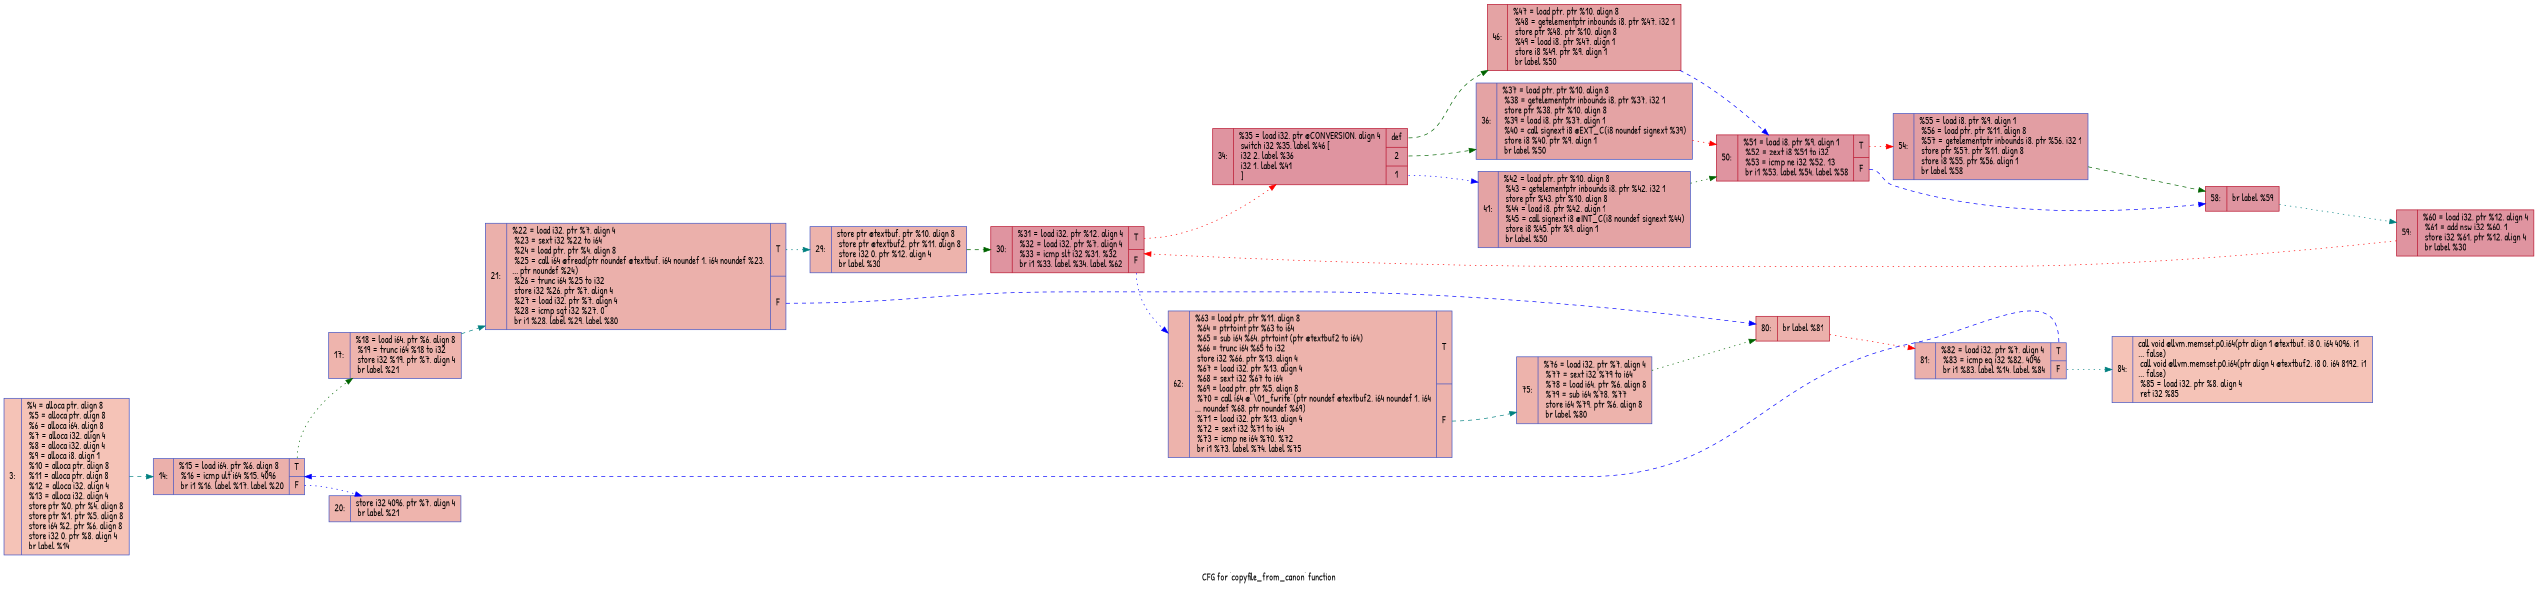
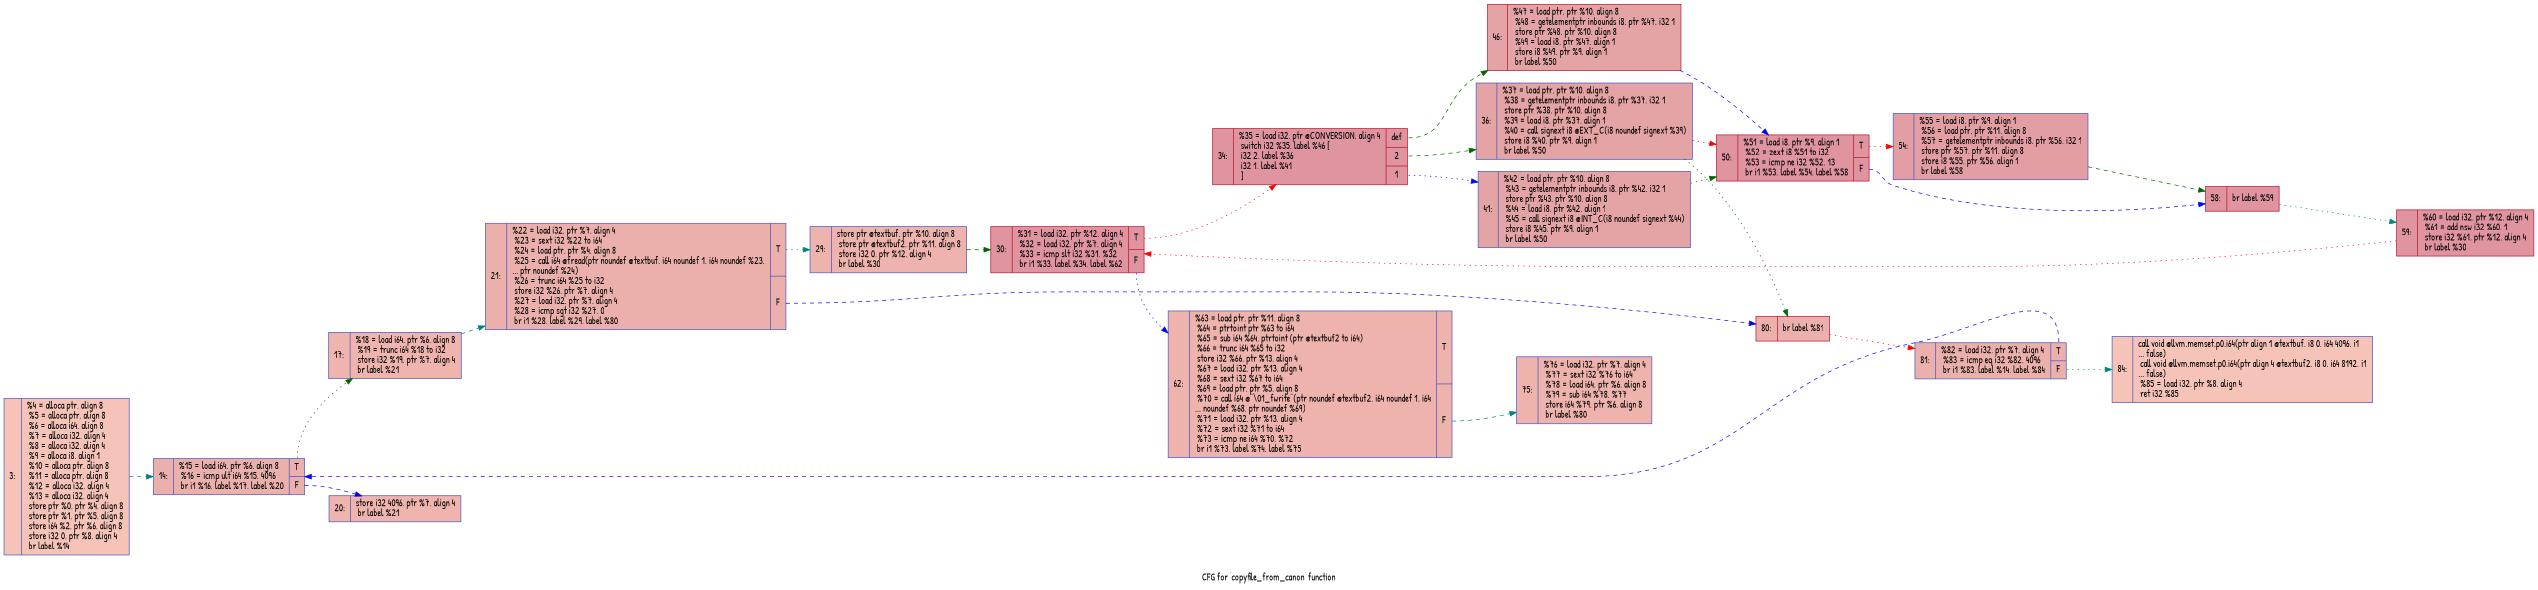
(1701, 356) -> (1744, 228)
(1588, 375) -> (1588, 375)
(330, 488) -> (330, 488)
